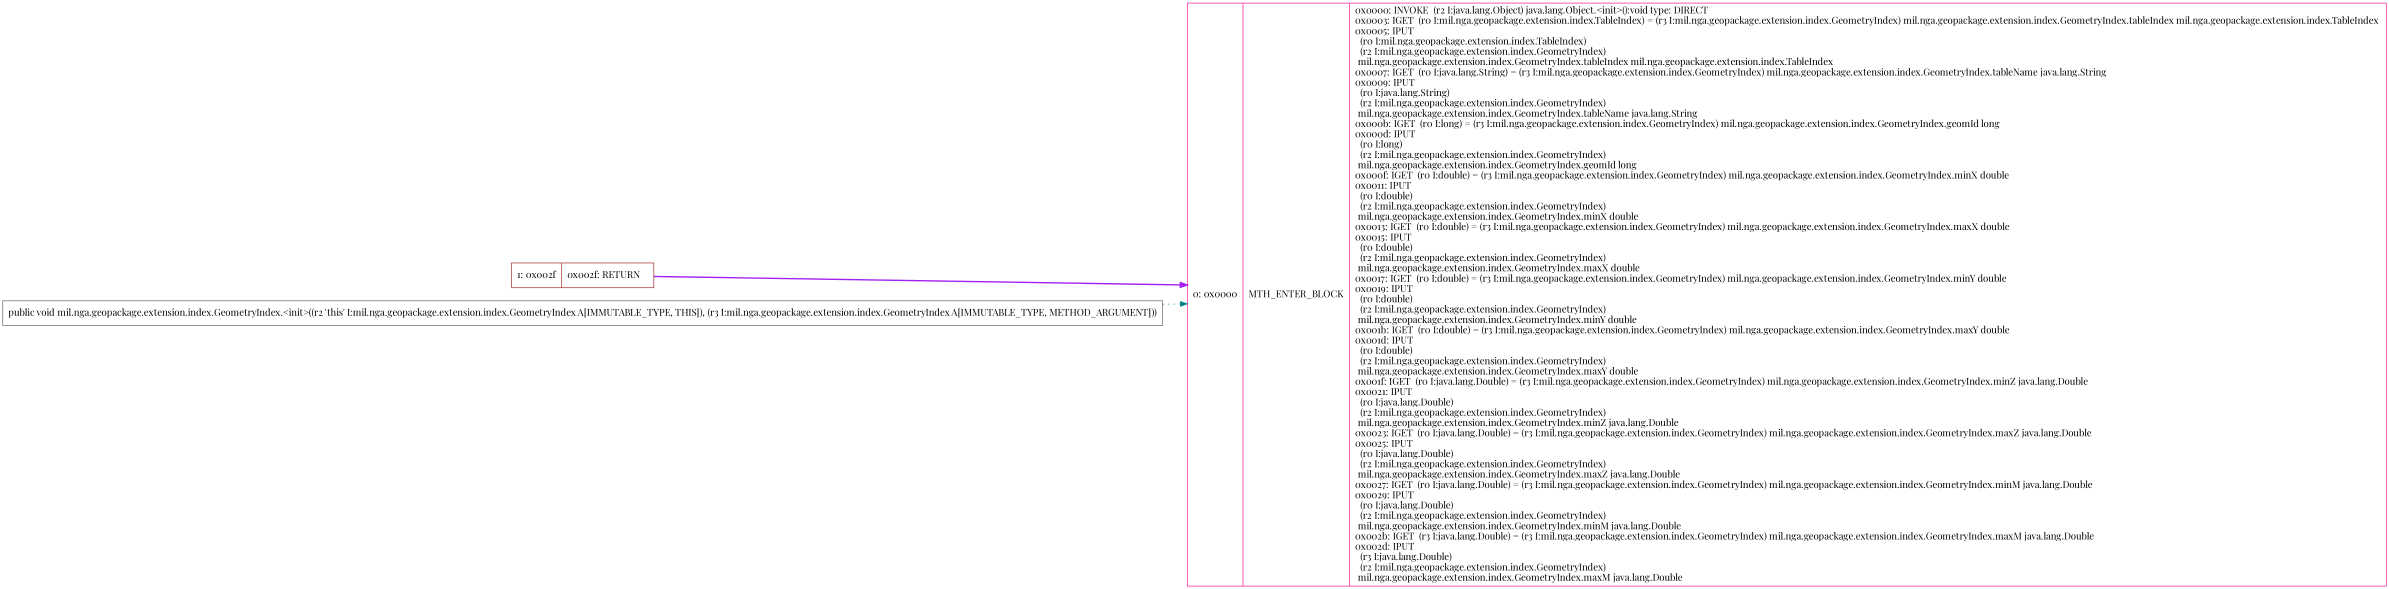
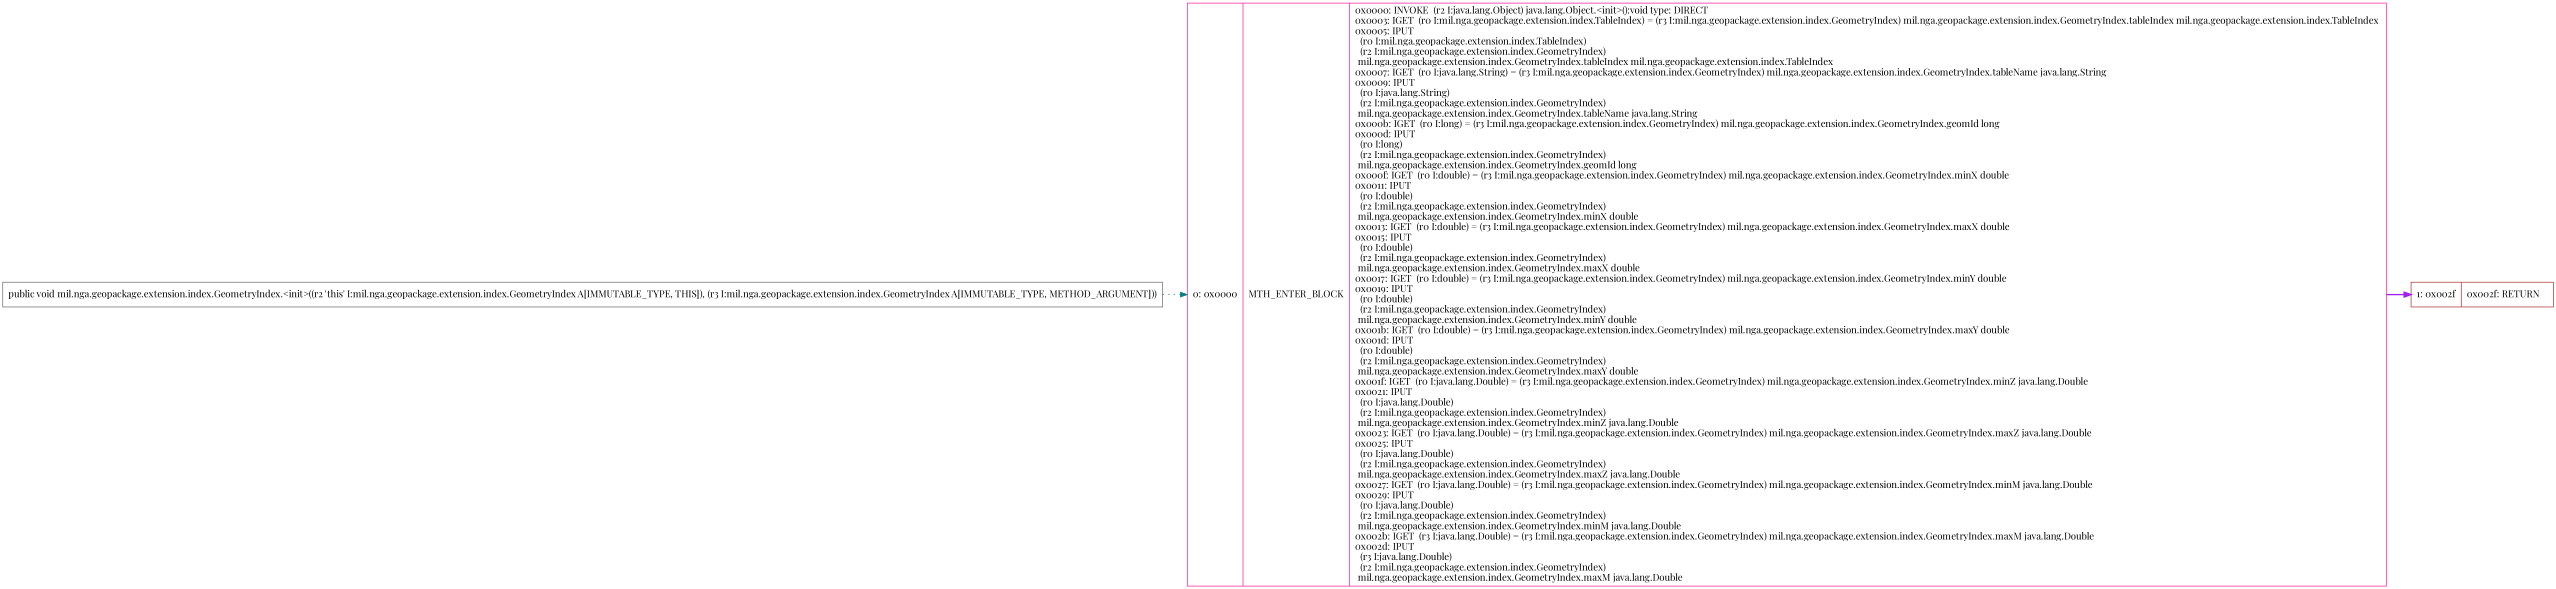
(917, 281) -> (2395, 295)
